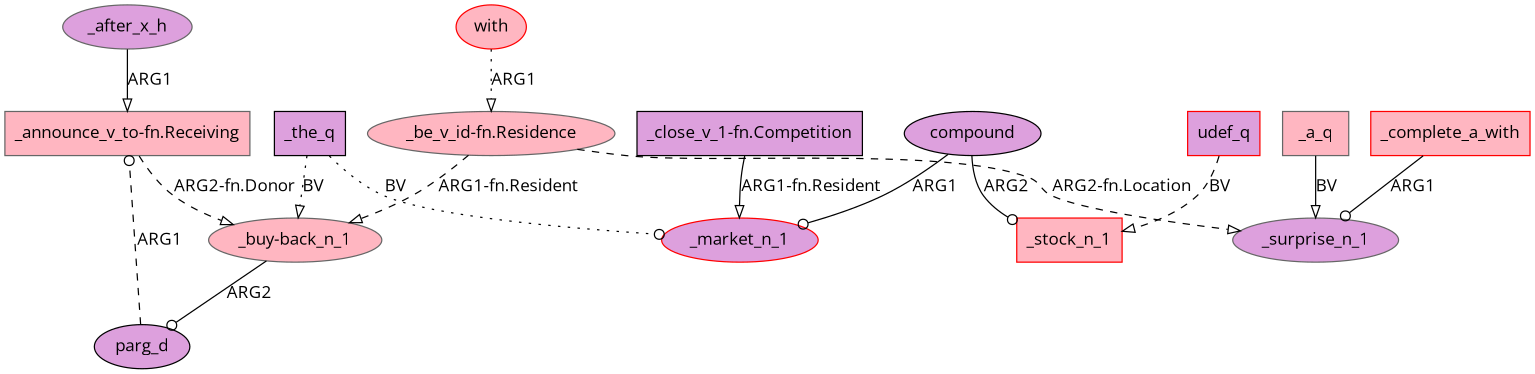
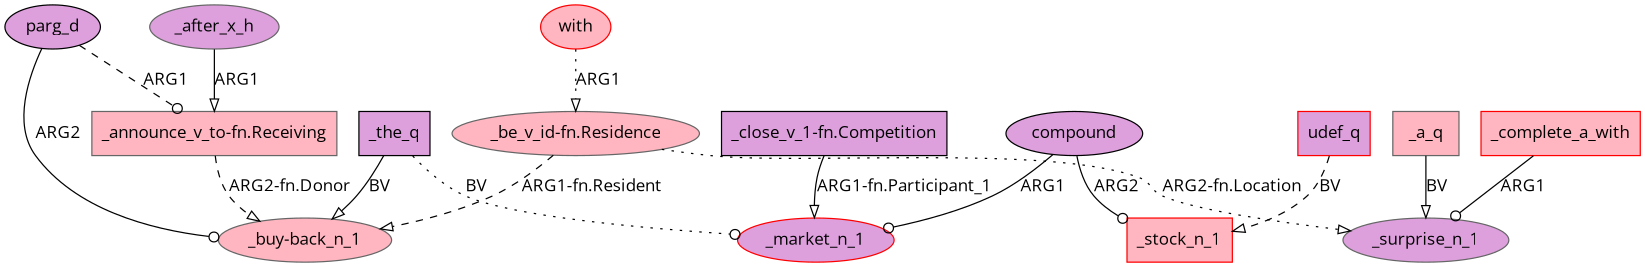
(908, 160) -> (1006, 159)
(303, 181) -> (365, 185)
(812, 187) -> (905, 187)
(221, 292) -> (65, 185)
